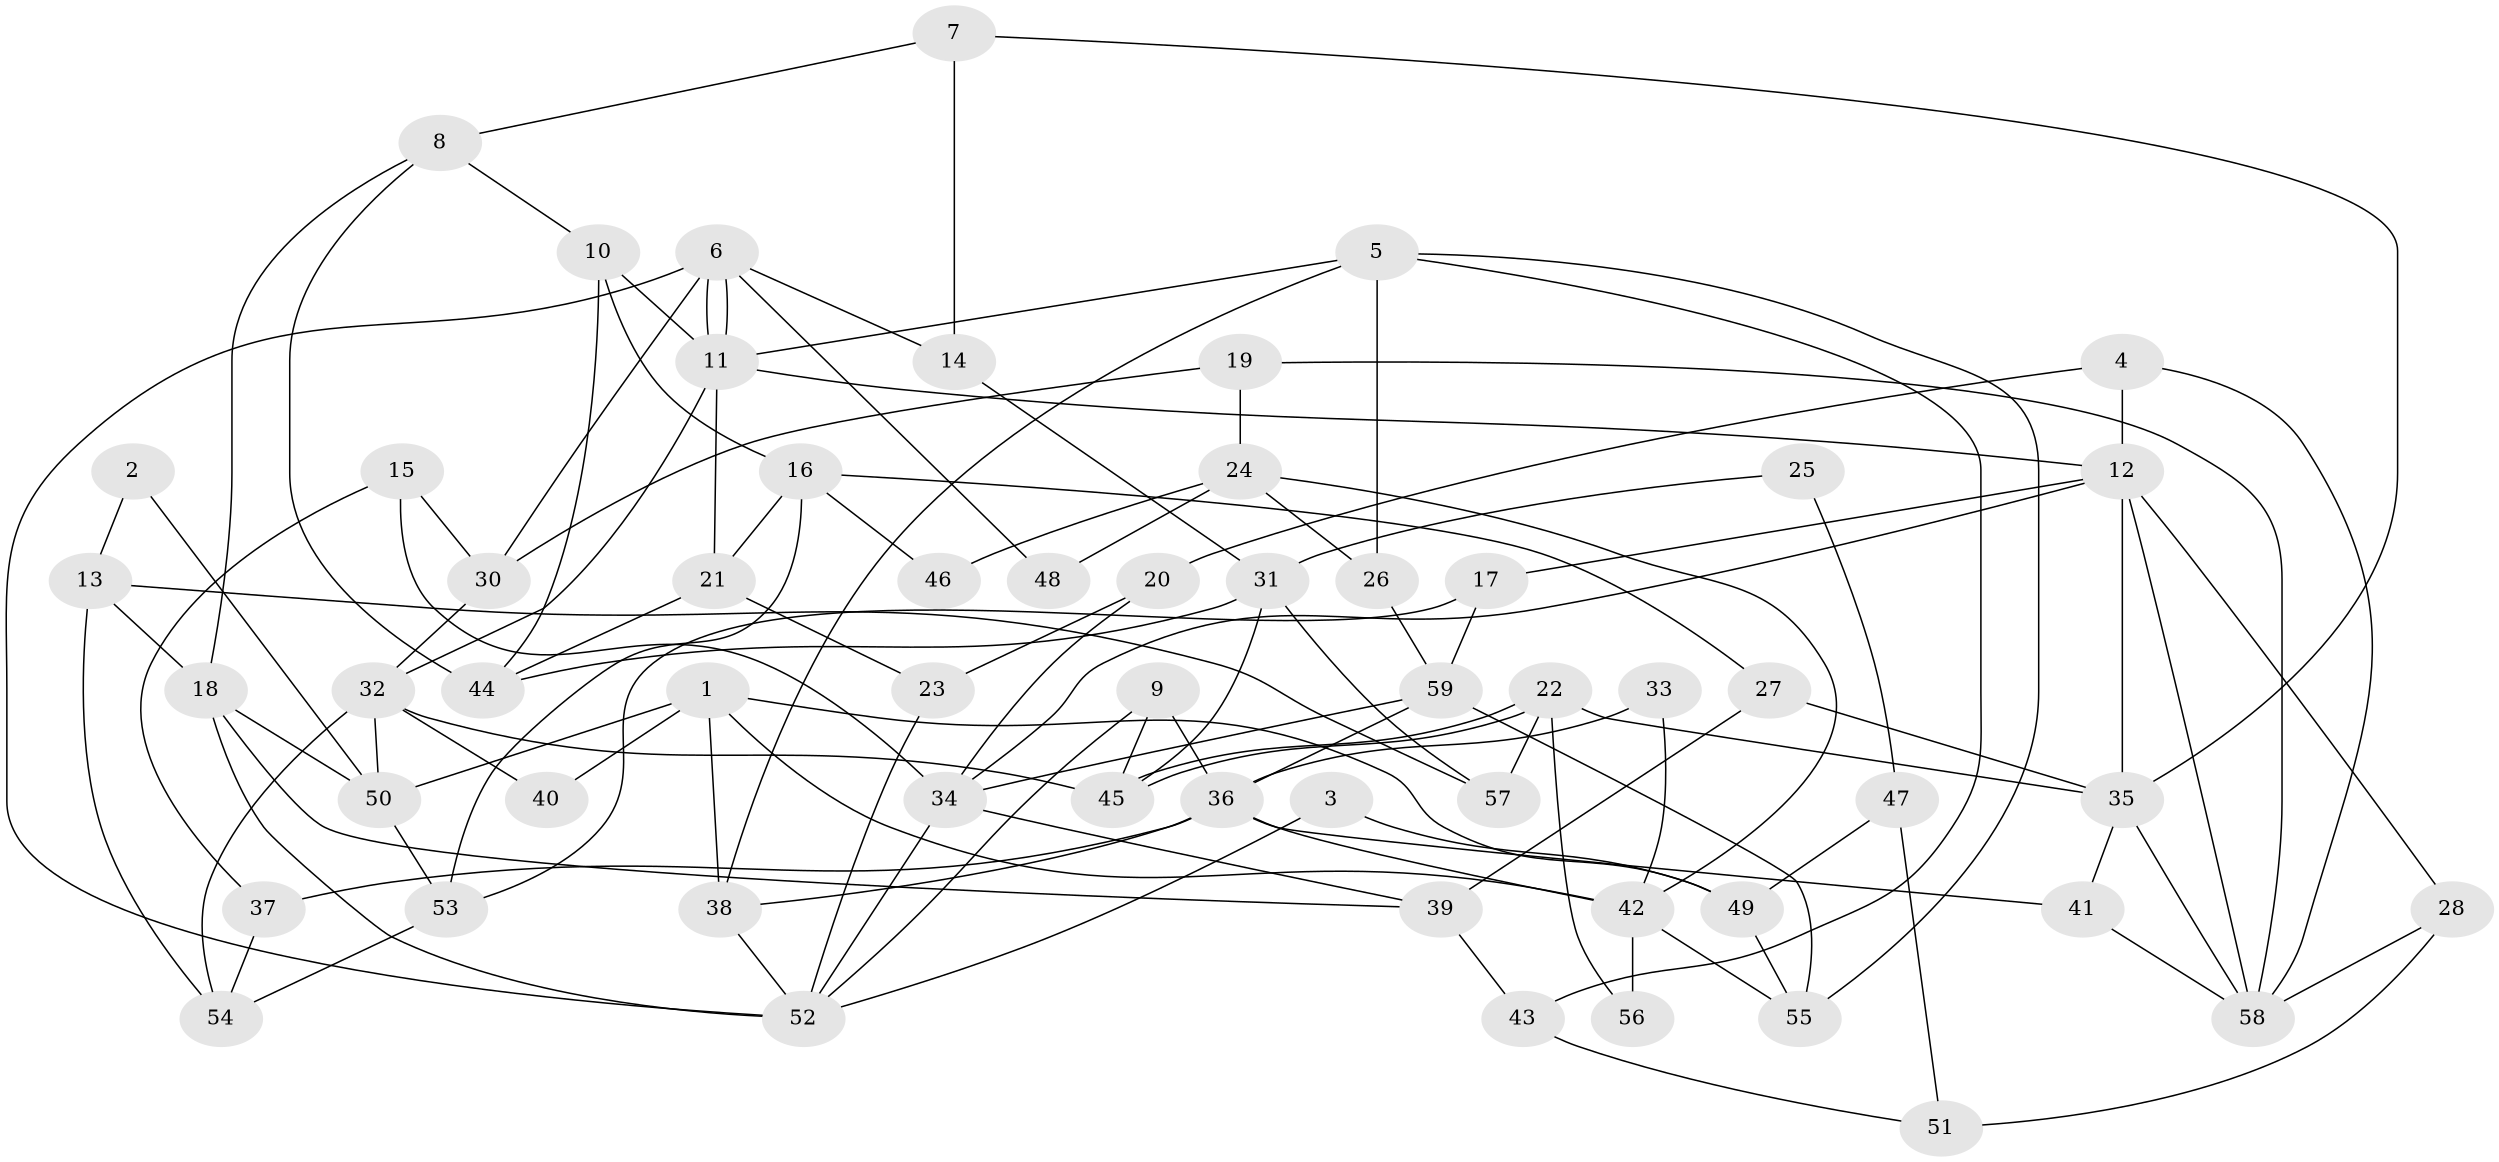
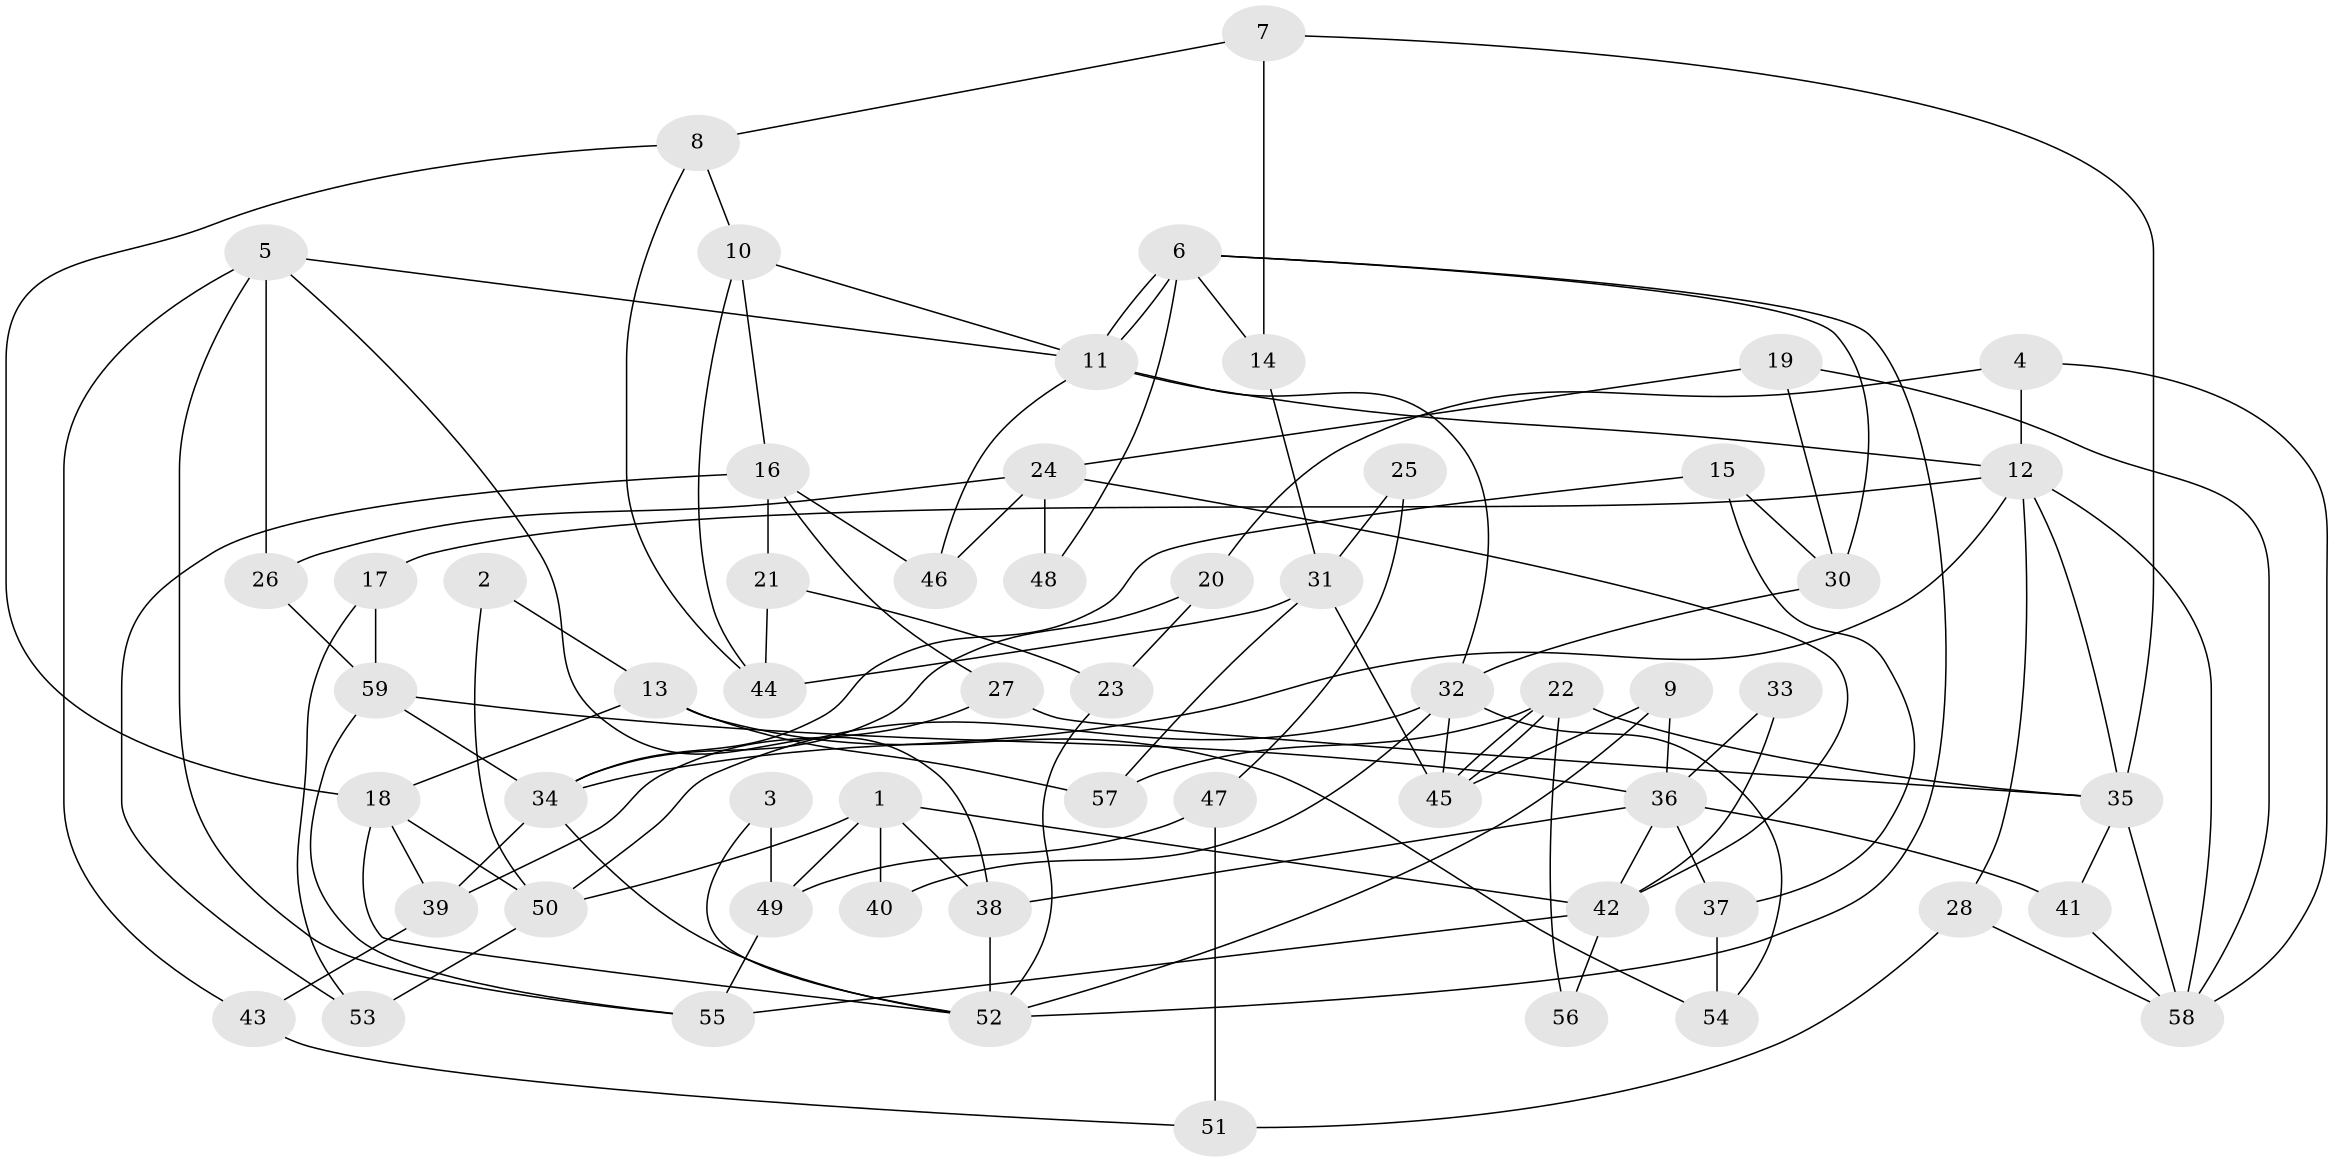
(716, 471) -> (984, 453)
(350, 957) -> none
